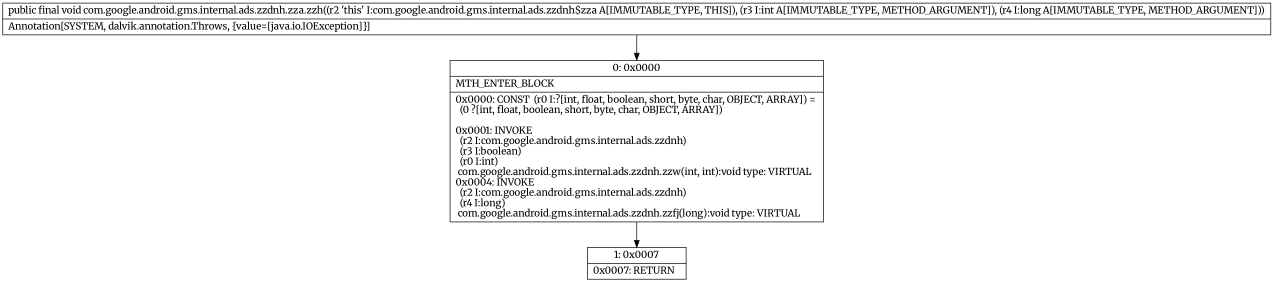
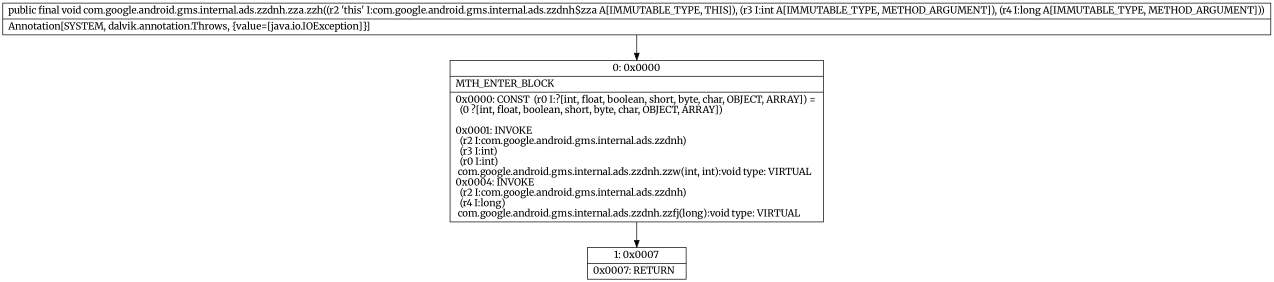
(489, 152) -> (477, 152)
